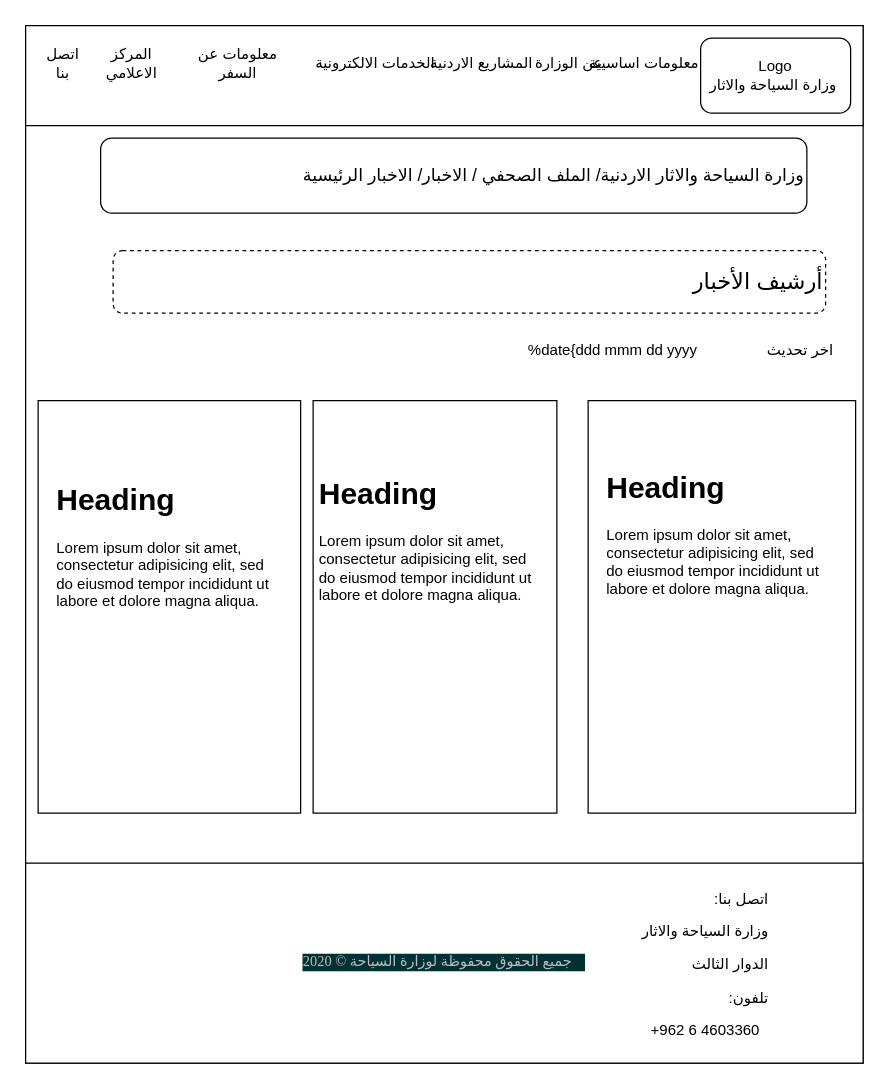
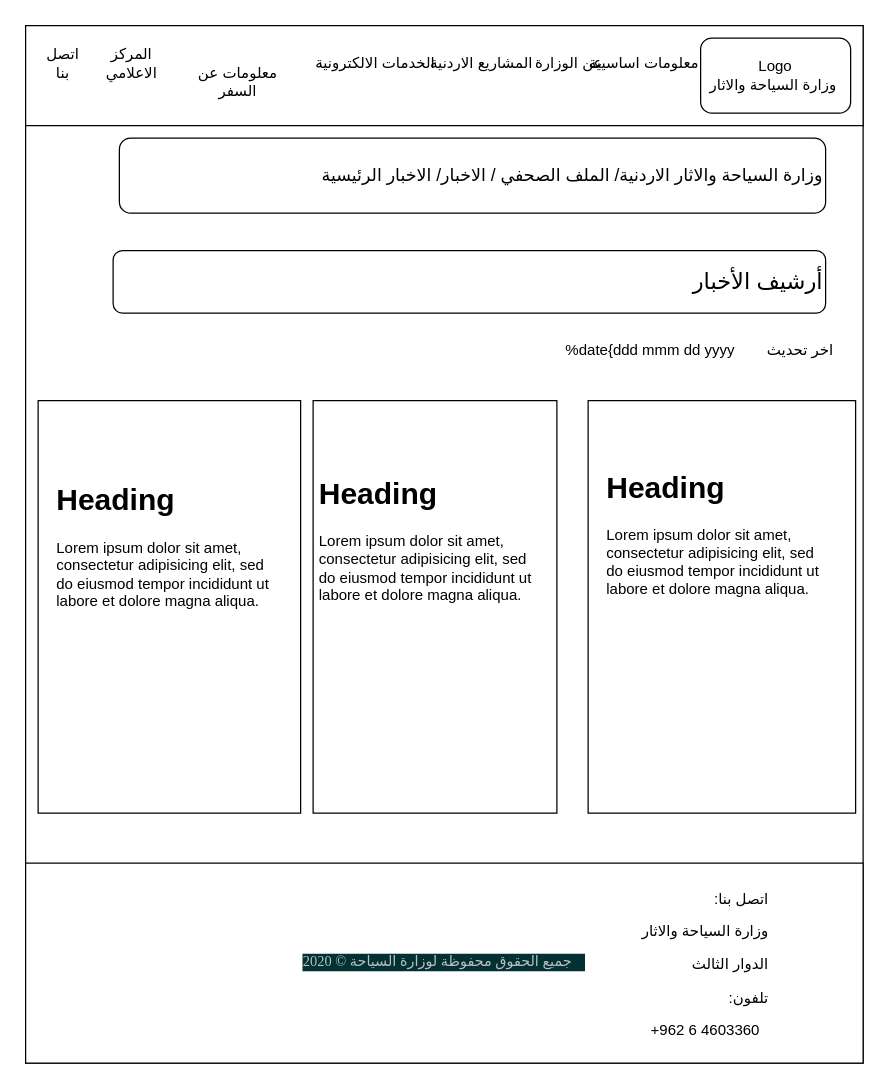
(238, 63) -> (238, 82)
(454, 176) -> (473, 176)
(469, 282) -> (469, 282)
(613, 351) -> (651, 351)
